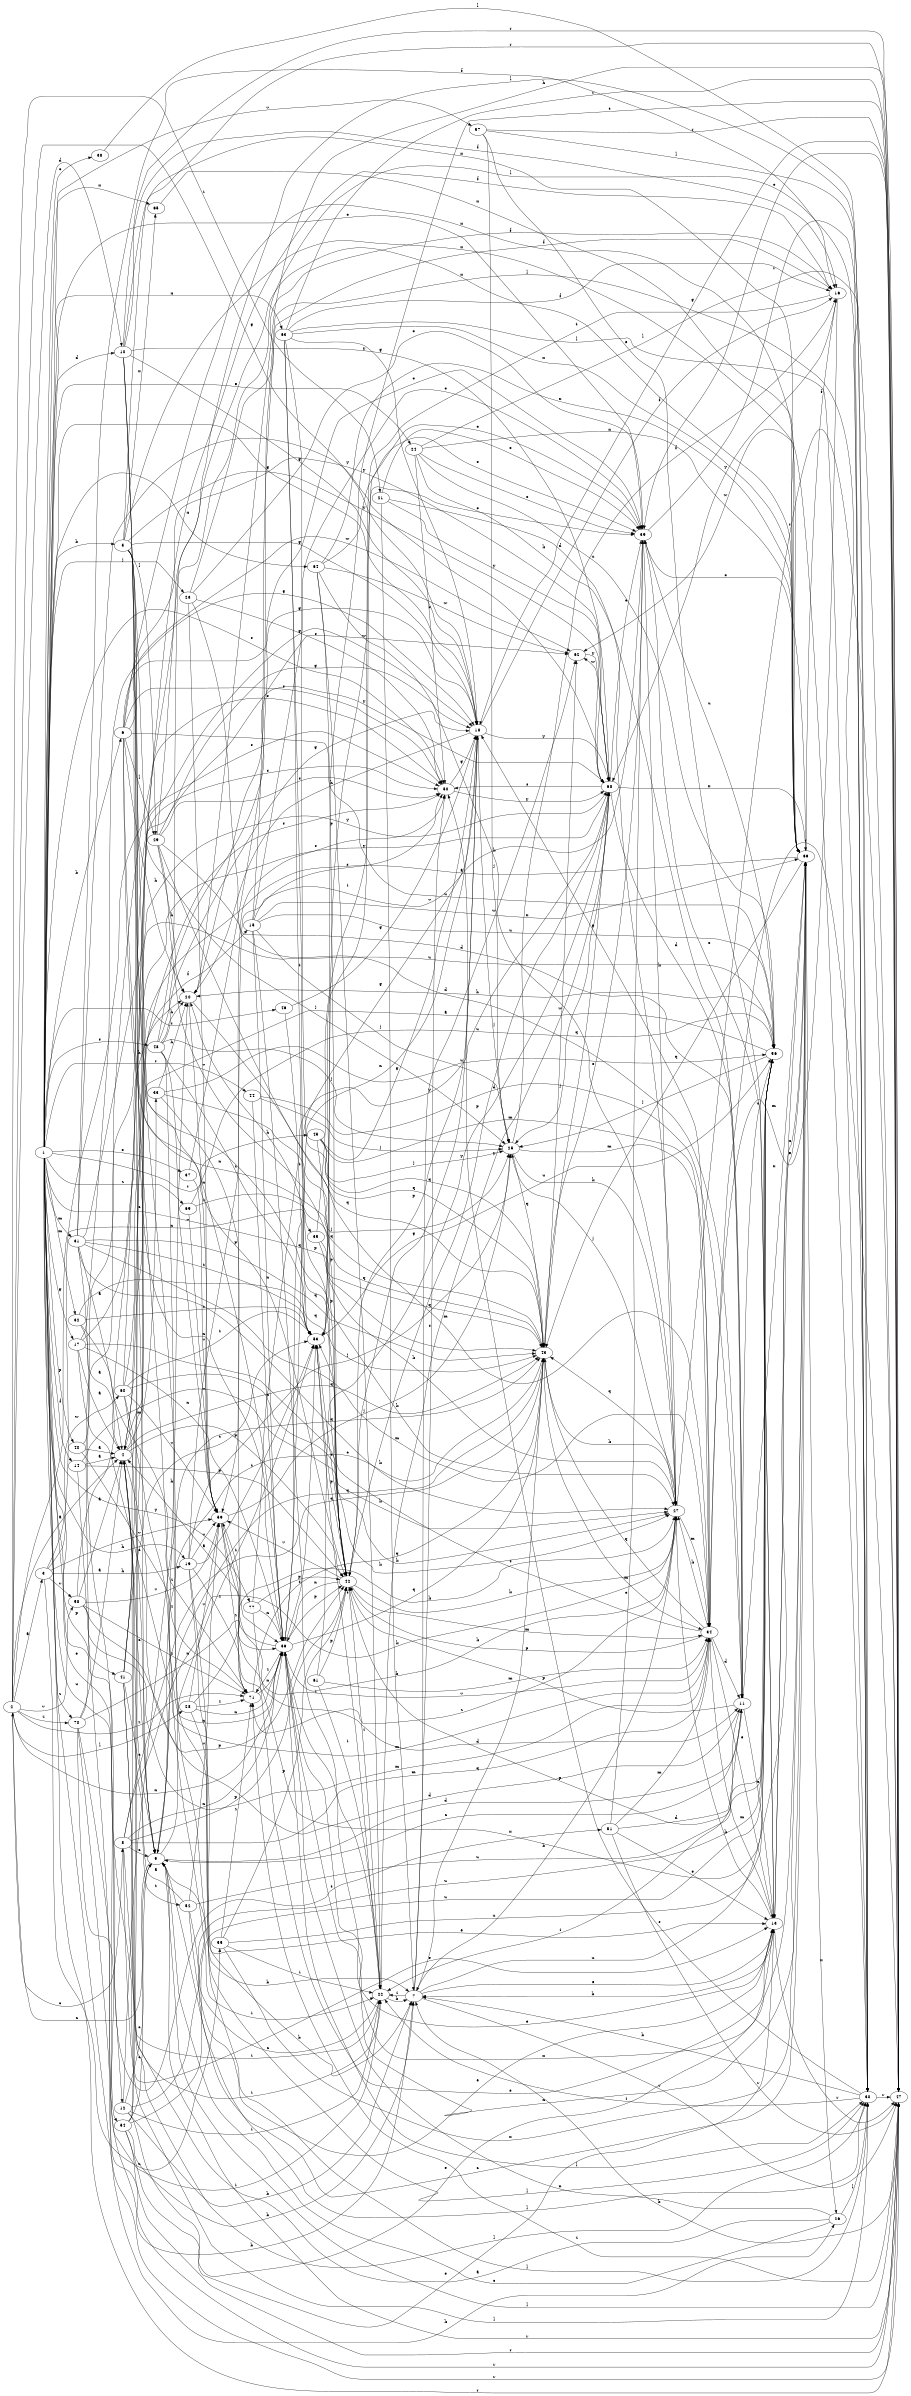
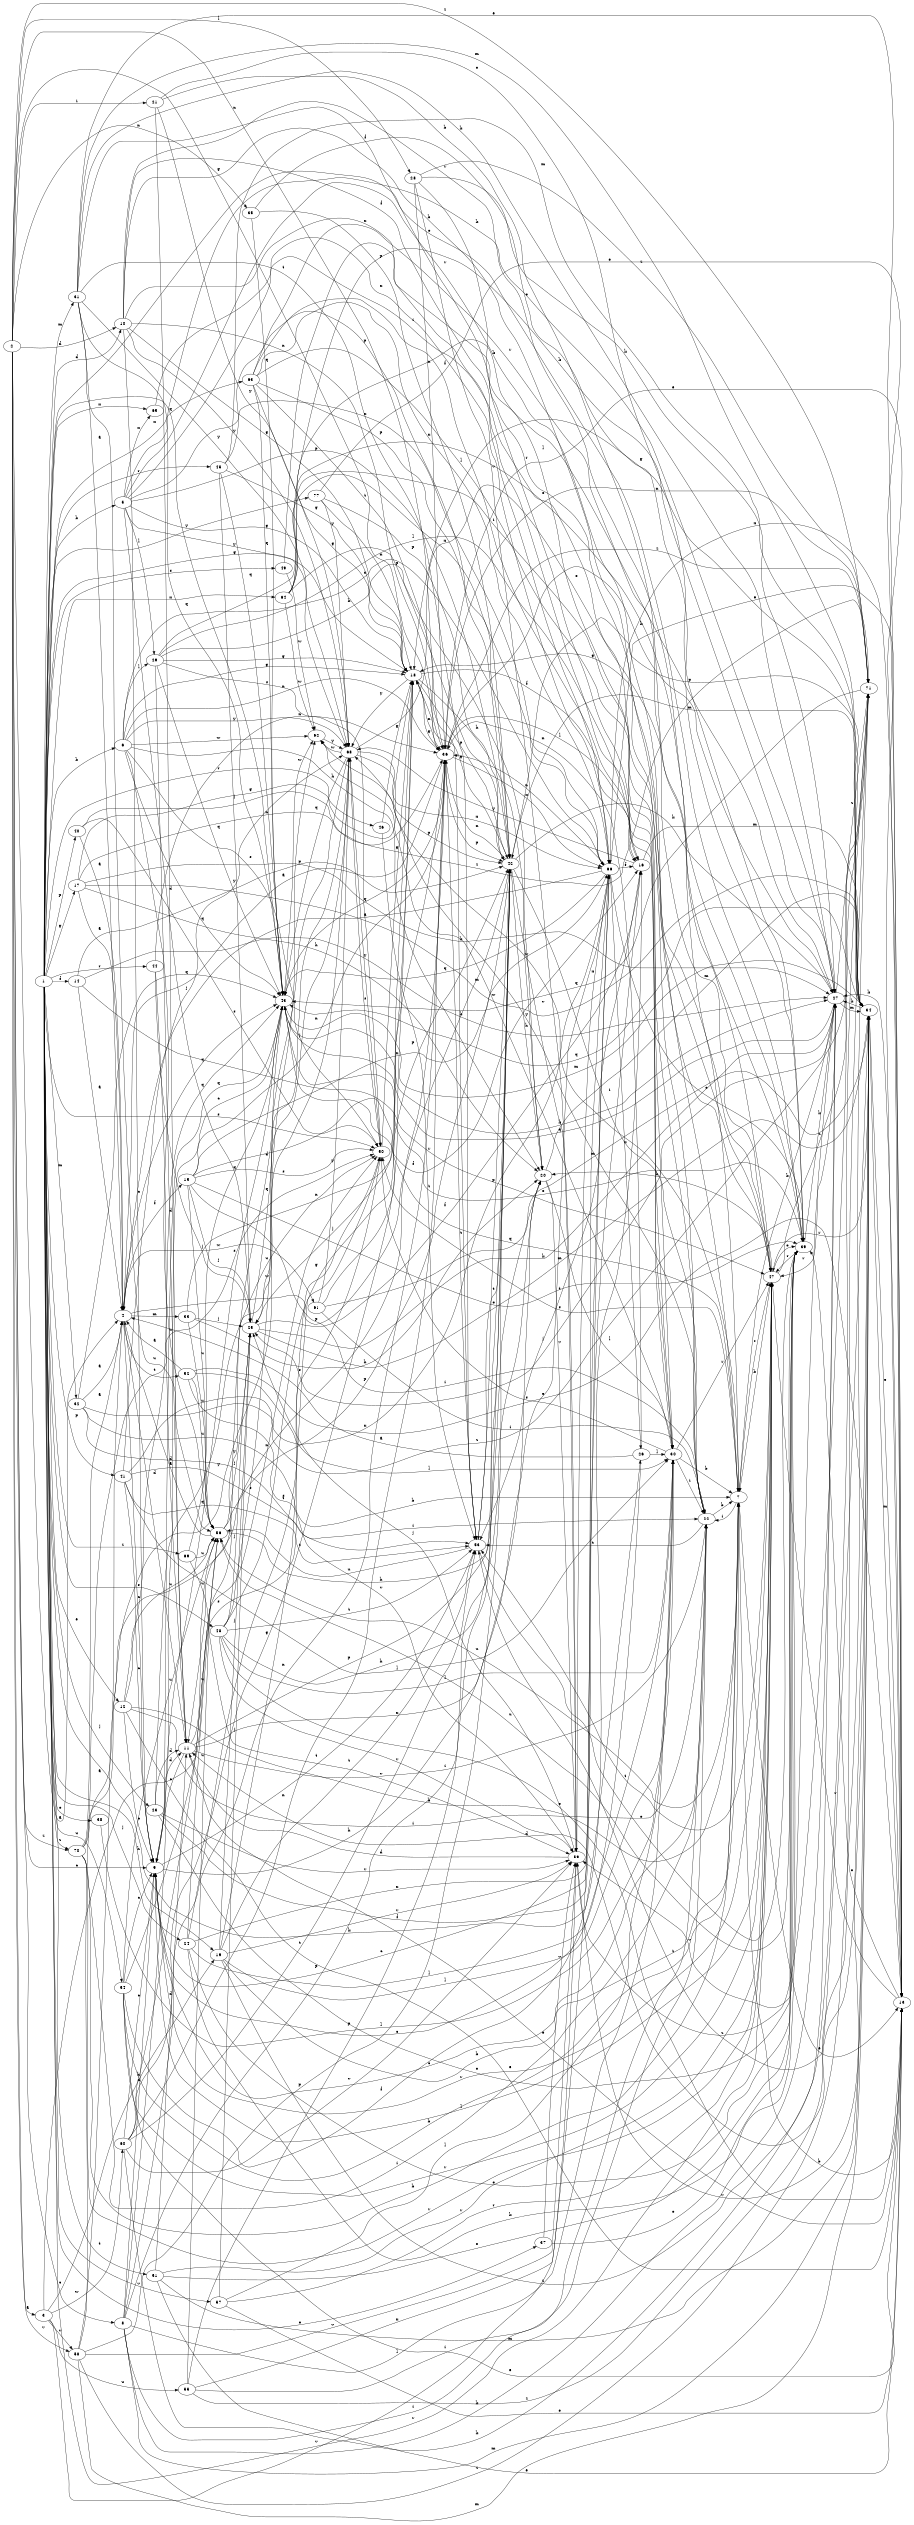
(236, 384) -> (123, 1827)
none -> (284, 568)
(316, 634) -> (267, 1258)
none -> (216, 1249)
none -> (360, 1517)
(28, 1995) -> (17, 1164)
